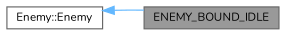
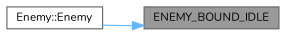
(129, 10) -> (117, 26)
